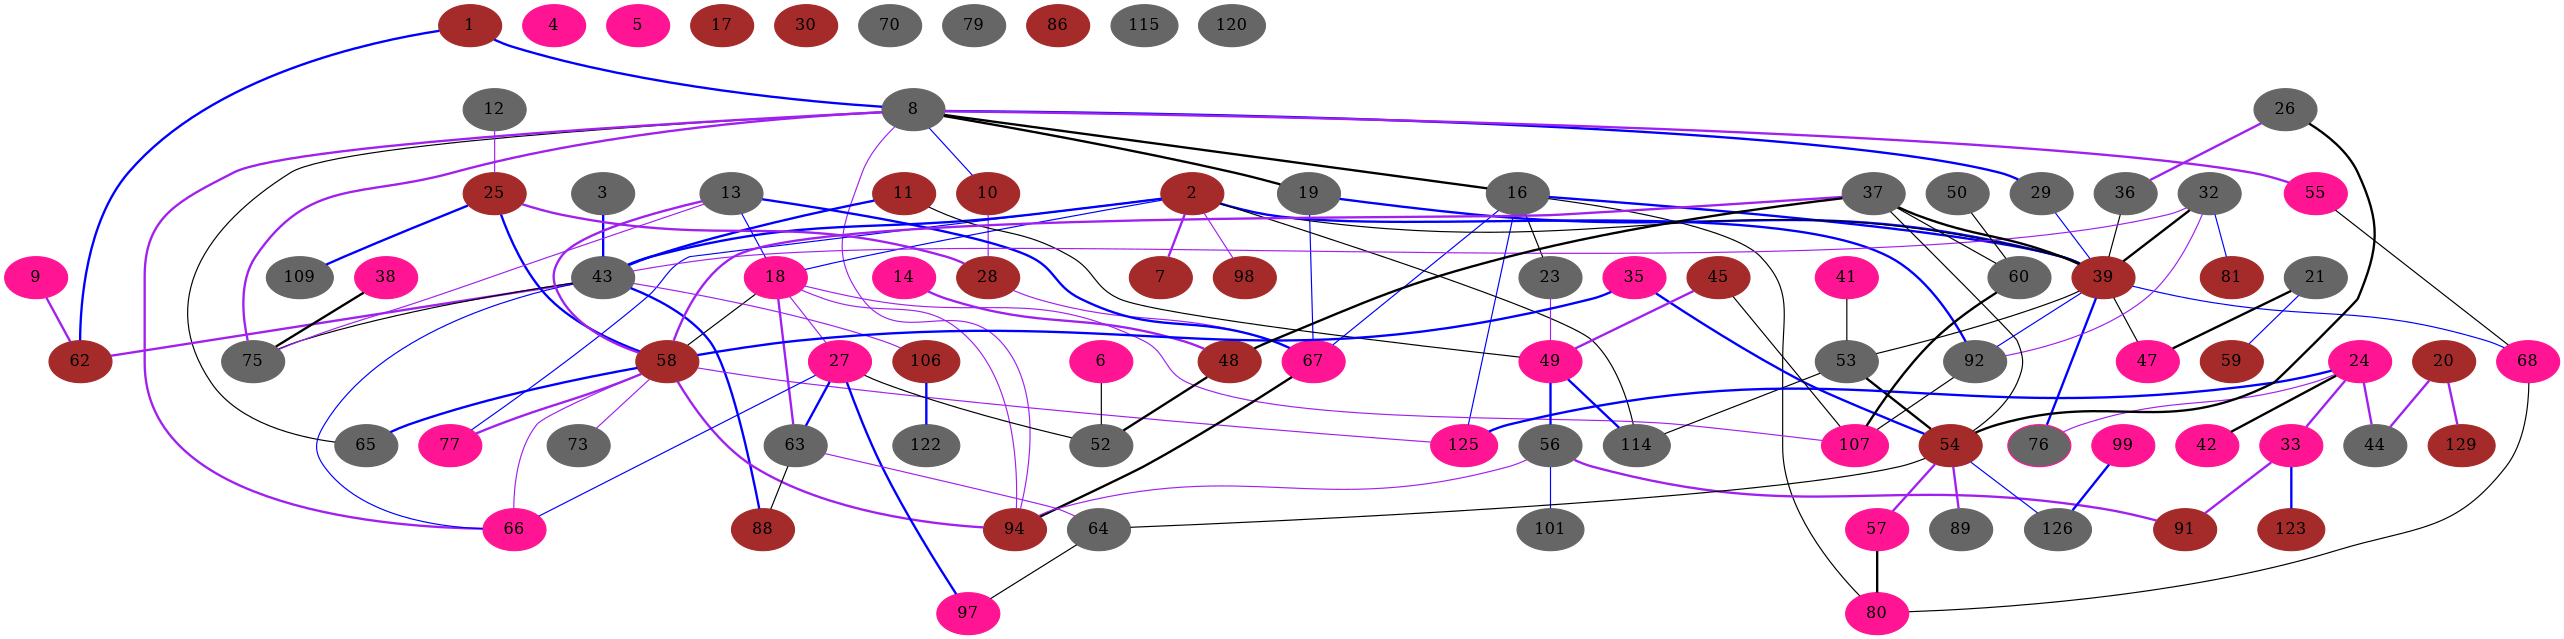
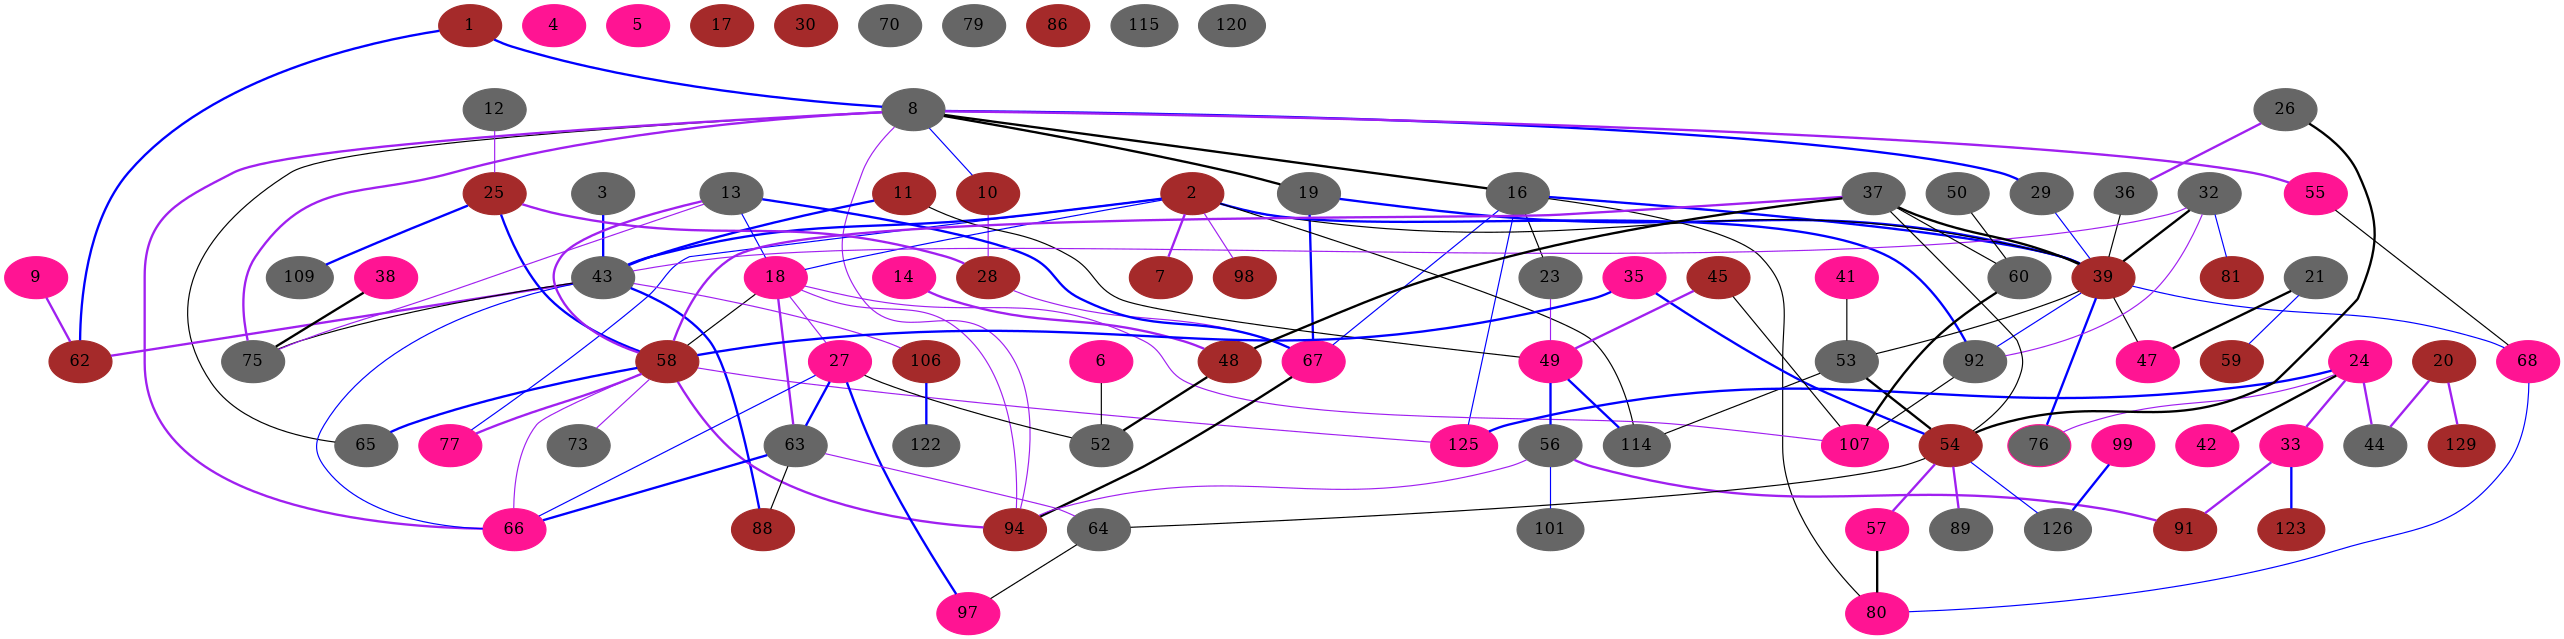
(1311, 278) -> (1311, 278)
none -> (655, 488)
(2264, 569) -> (2264, 569)
